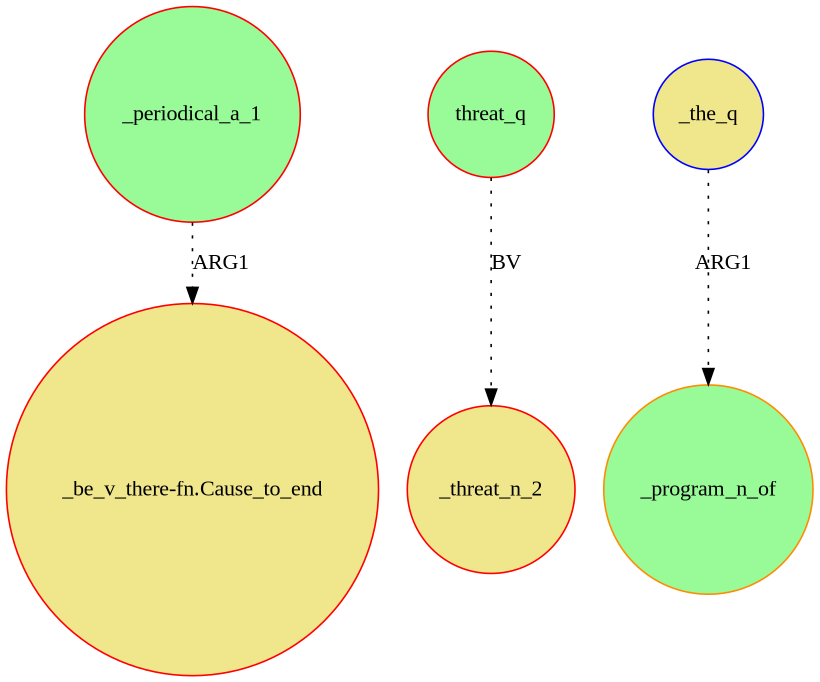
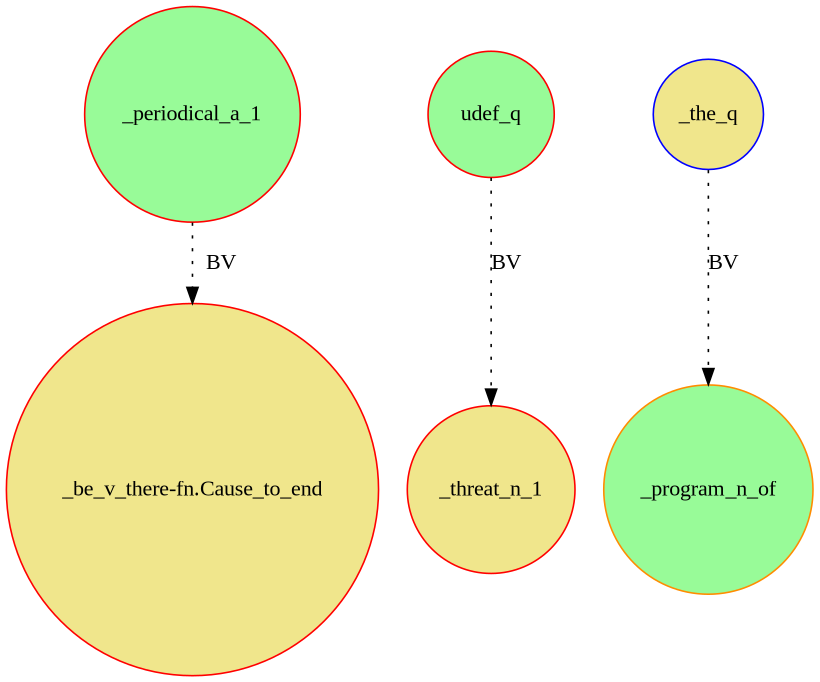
(491, 114) -> (491, 114)
(221, 263) -> (221, 263)
(724, 263) -> (724, 263)
(491, 490) -> (491, 490)
